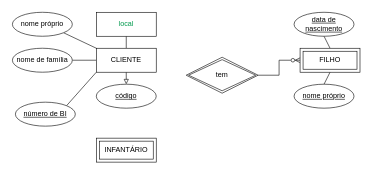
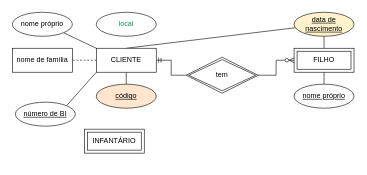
(126, 24) -> (126, 24)
(324, 24) -> (324, 24)
(126, 42) -> (211, 38)
(42, 60) -> (42, 60)
(84, 60) -> (84, 60)
(330, 60) -> (324, 60)
none -> (171, 67)
(126, 78) -> (126, 80)
(126, 96) -> (126, 96)
(126, 150) -> (114, 141)
